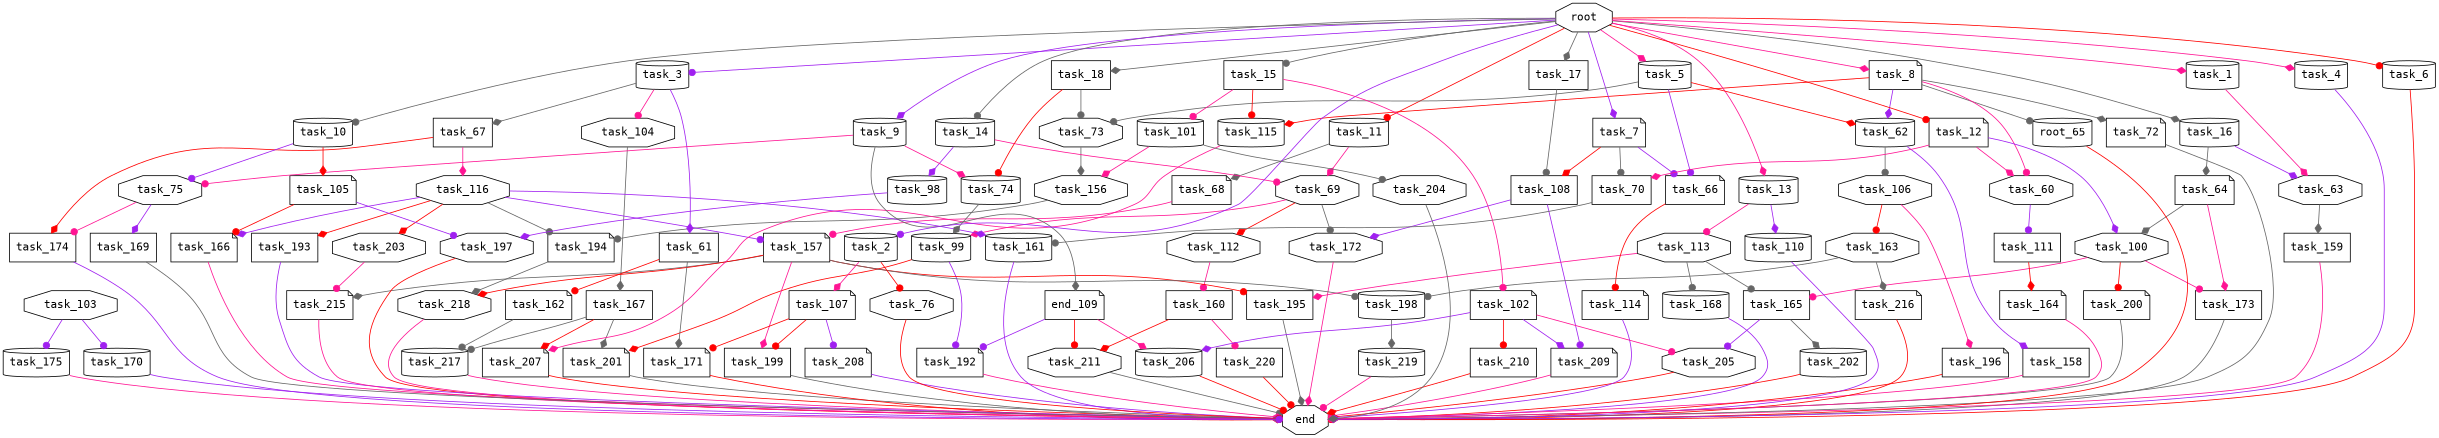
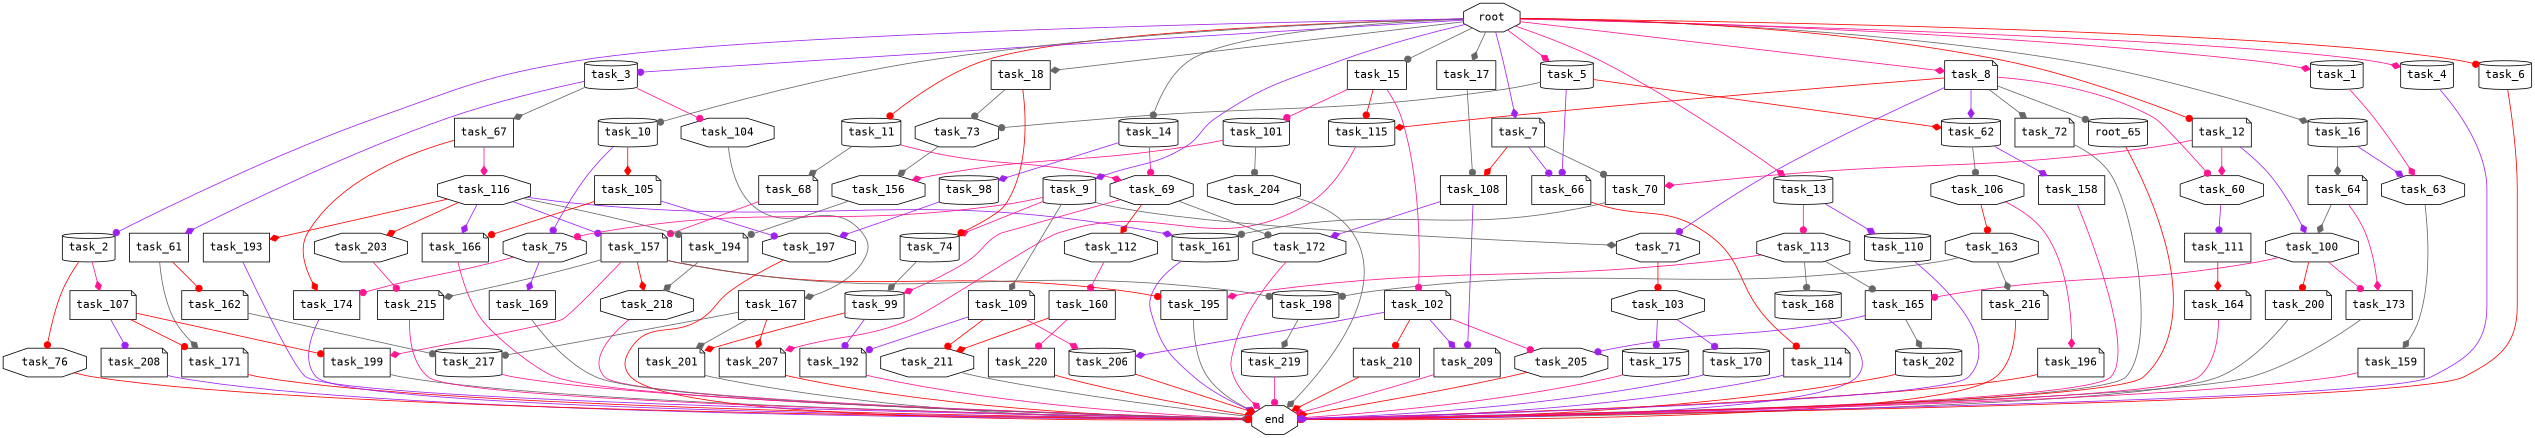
none -> (1658, 248)
(1075, 305) -> (1002, 305)
